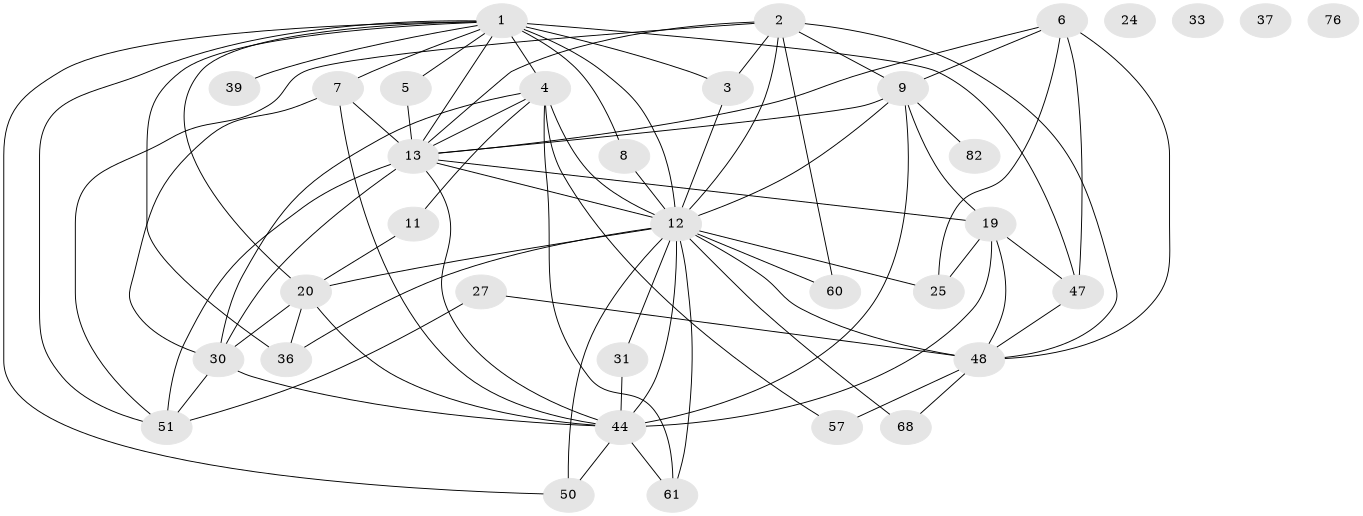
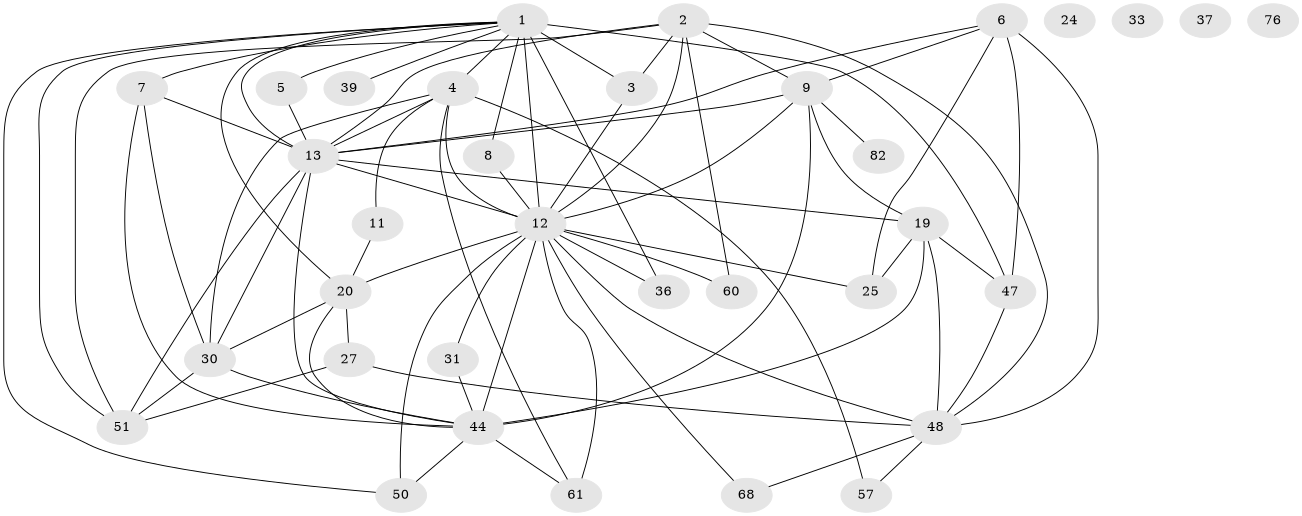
(296, 326) -> (347, 326)
